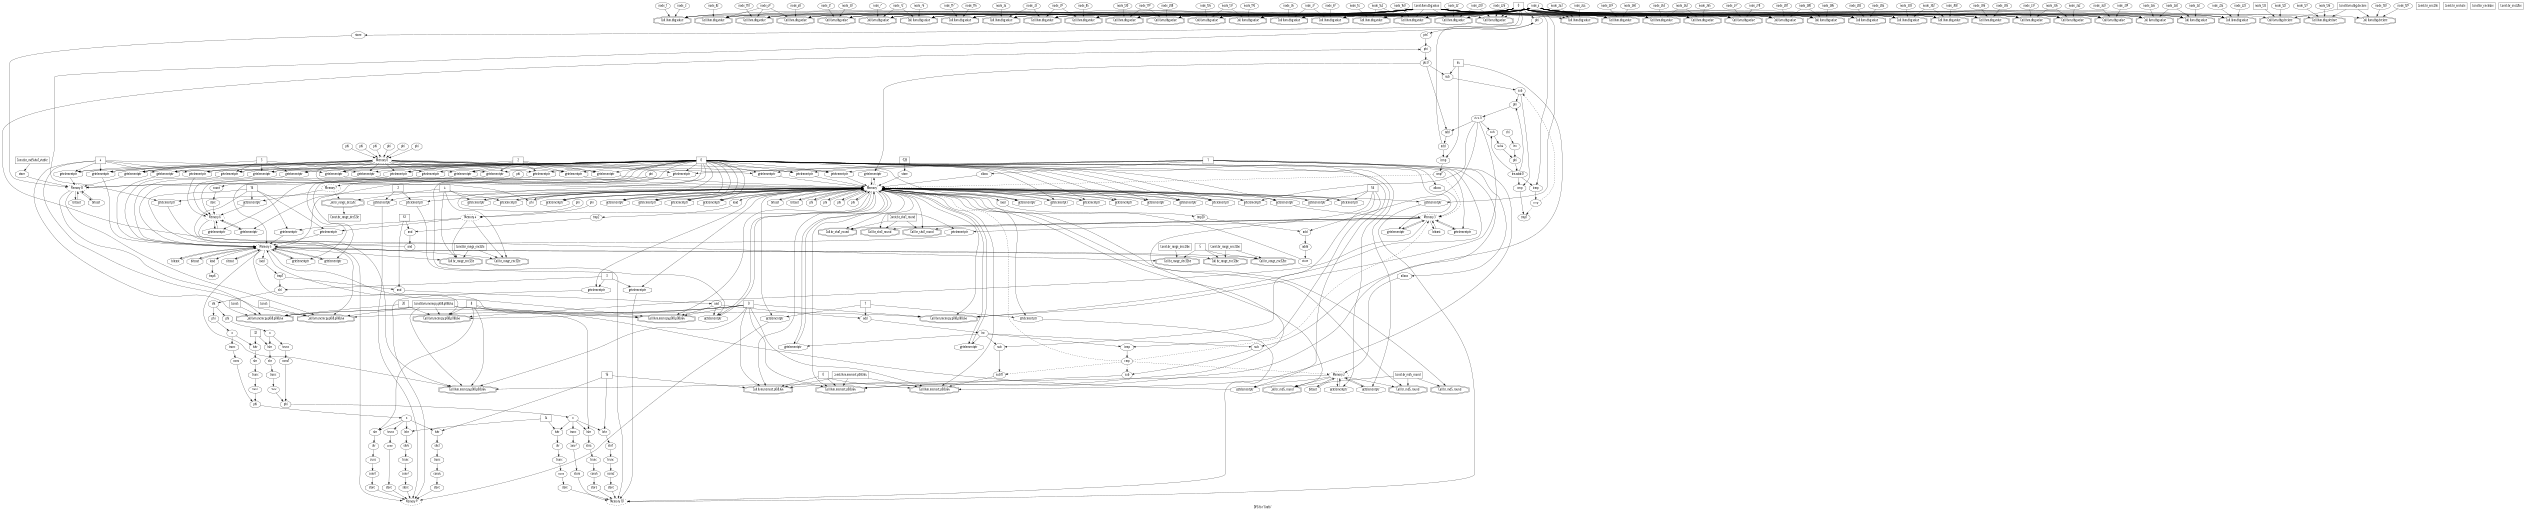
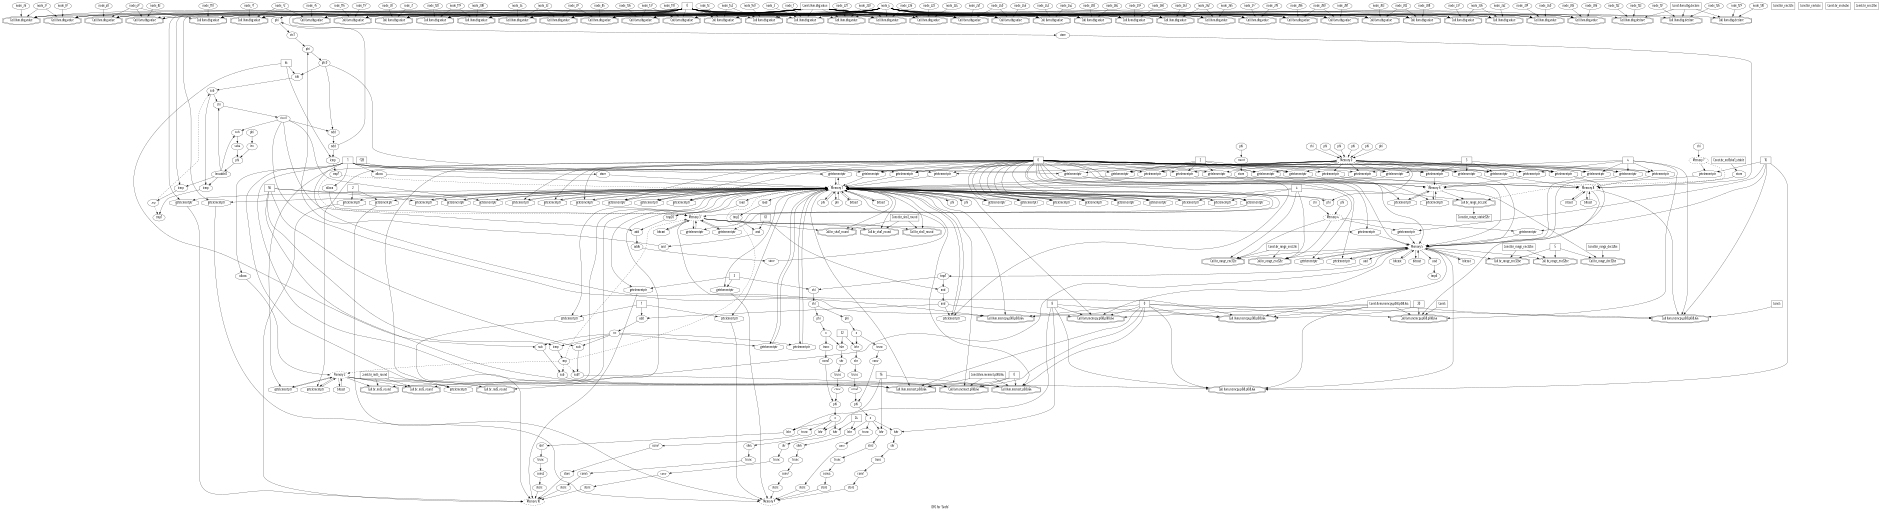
(2260, 6) -> (1636, 6)
none -> (1451, 195)
(345, 218) -> (1474, 218)
